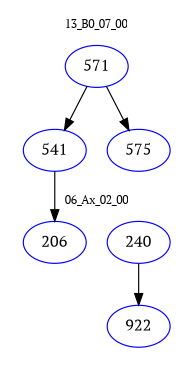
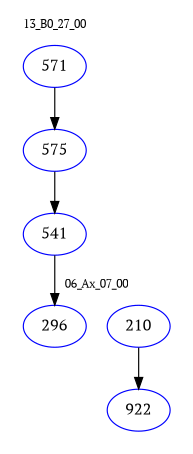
(97, 25) -> (55, 25)
(78, 103) -> (55, 187)
(97, 201) -> (97, 285)
(55, 242) -> (55, 326)
(139, 242) -> (139, 326)
